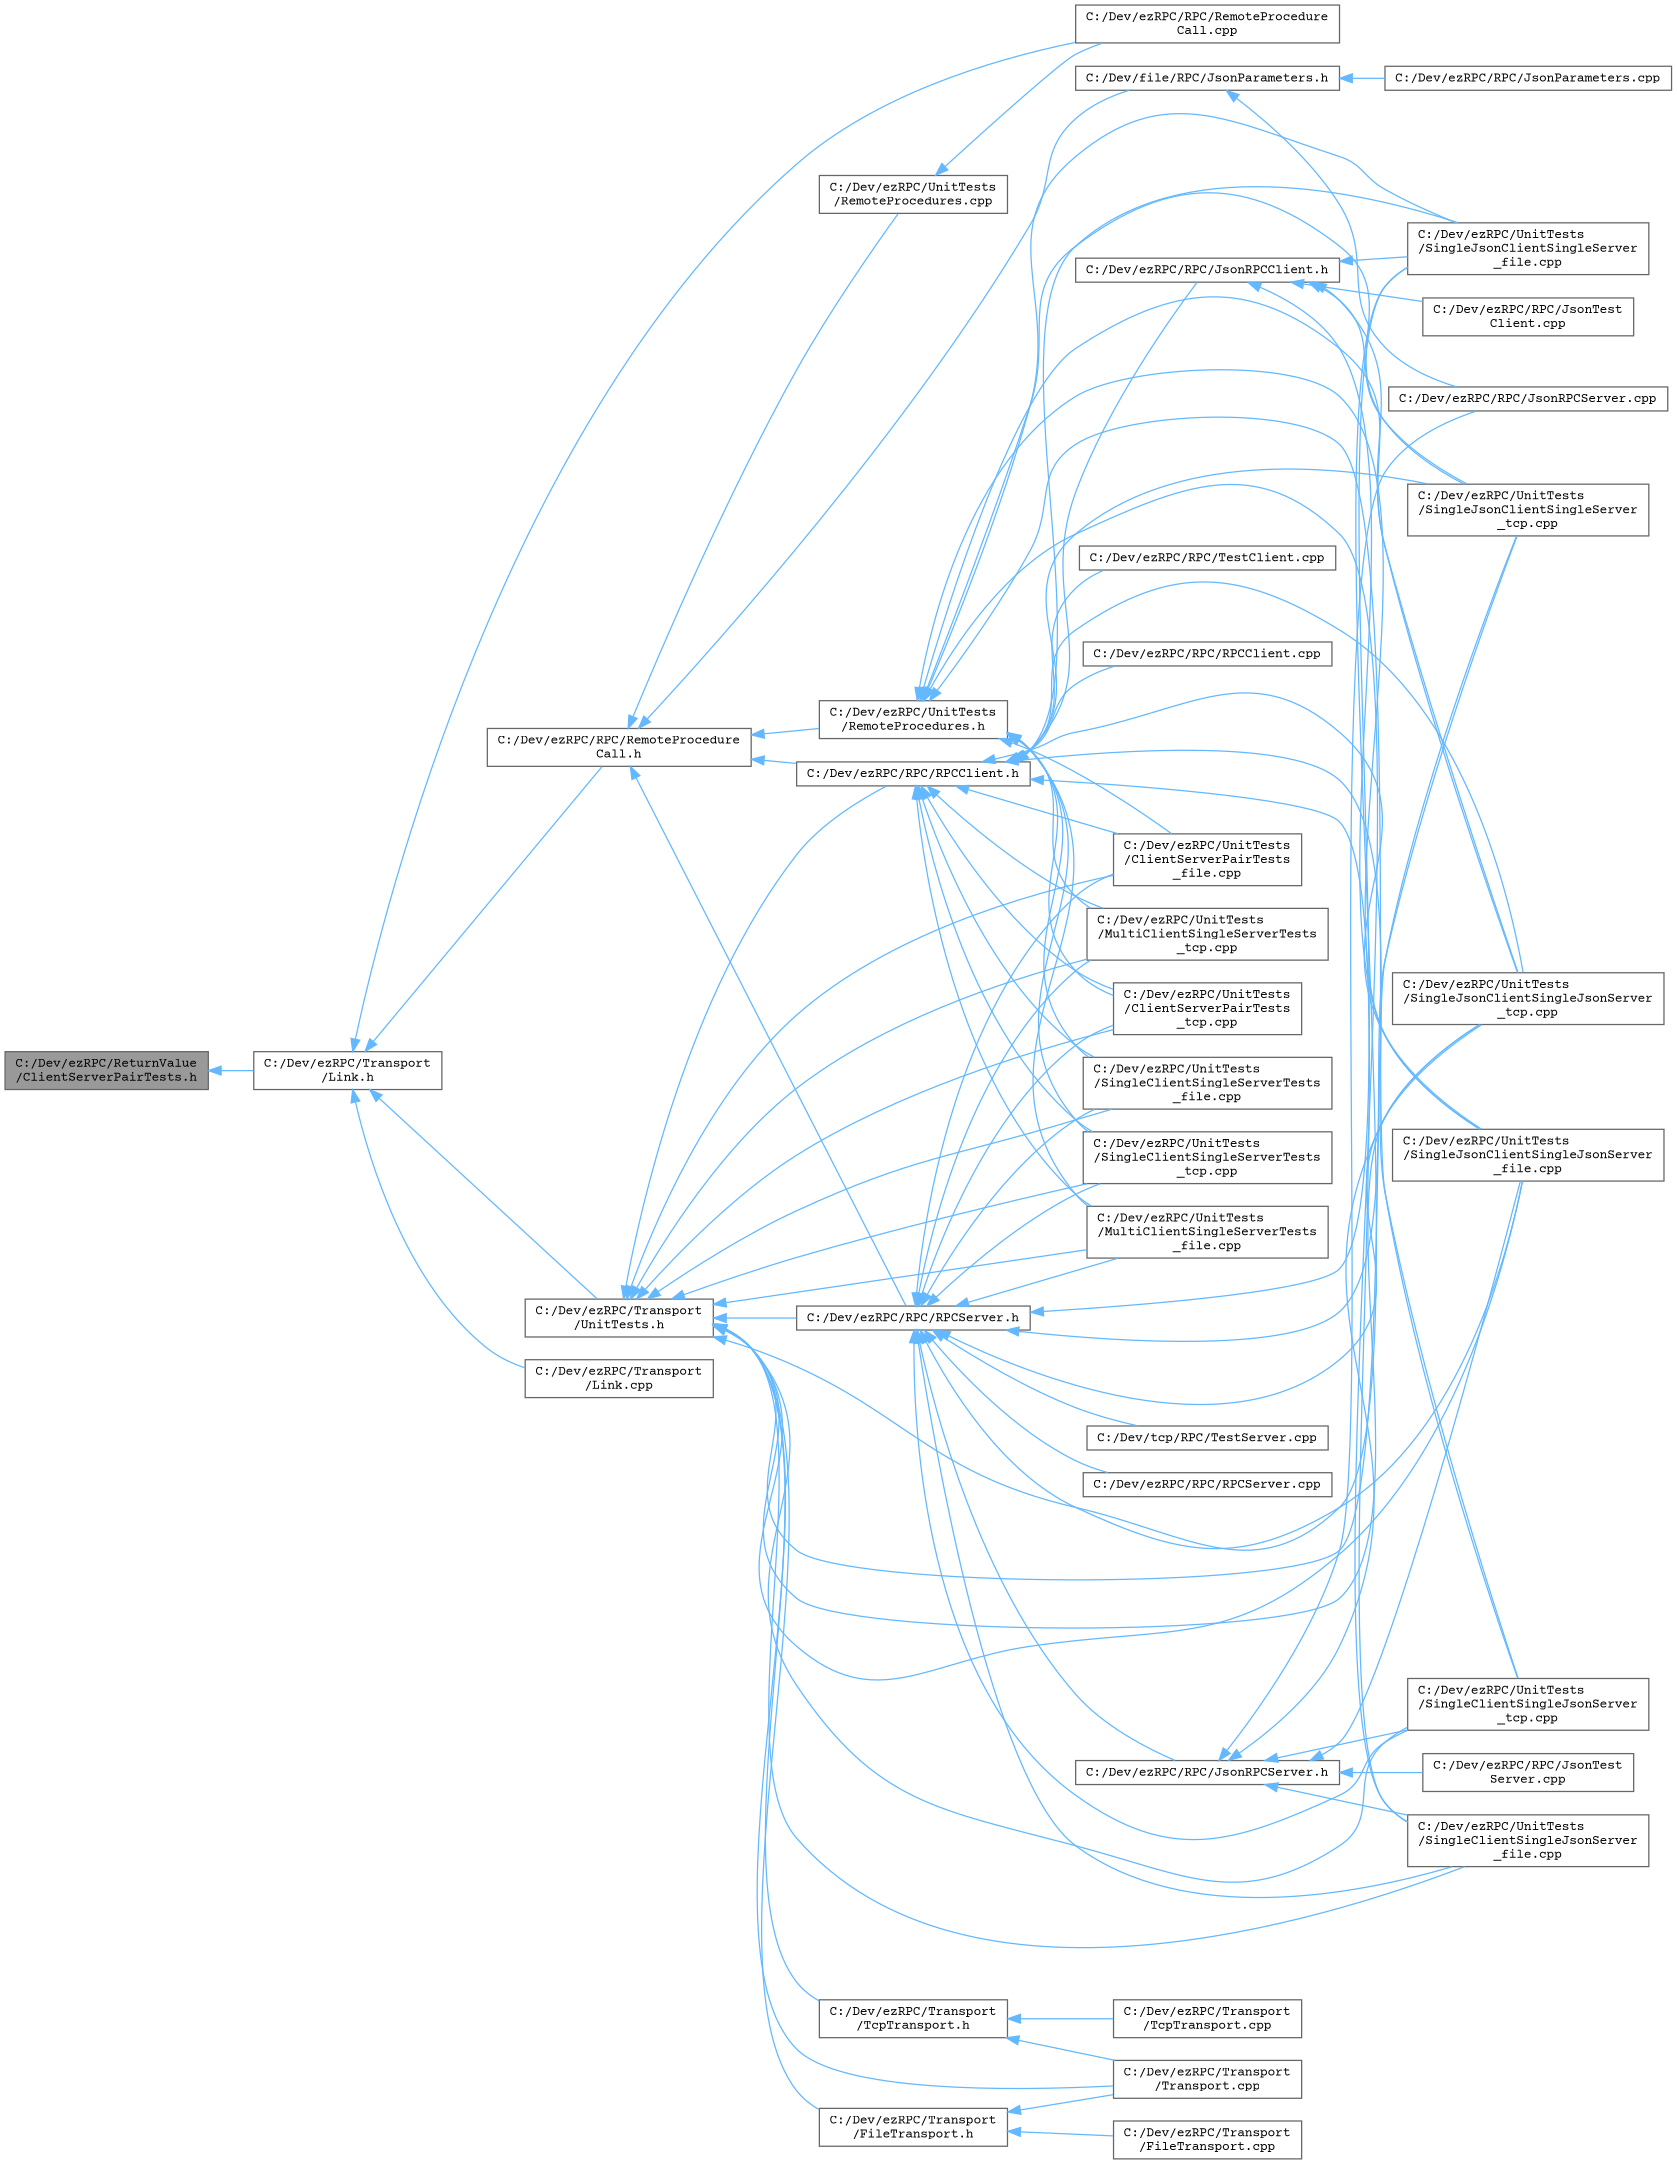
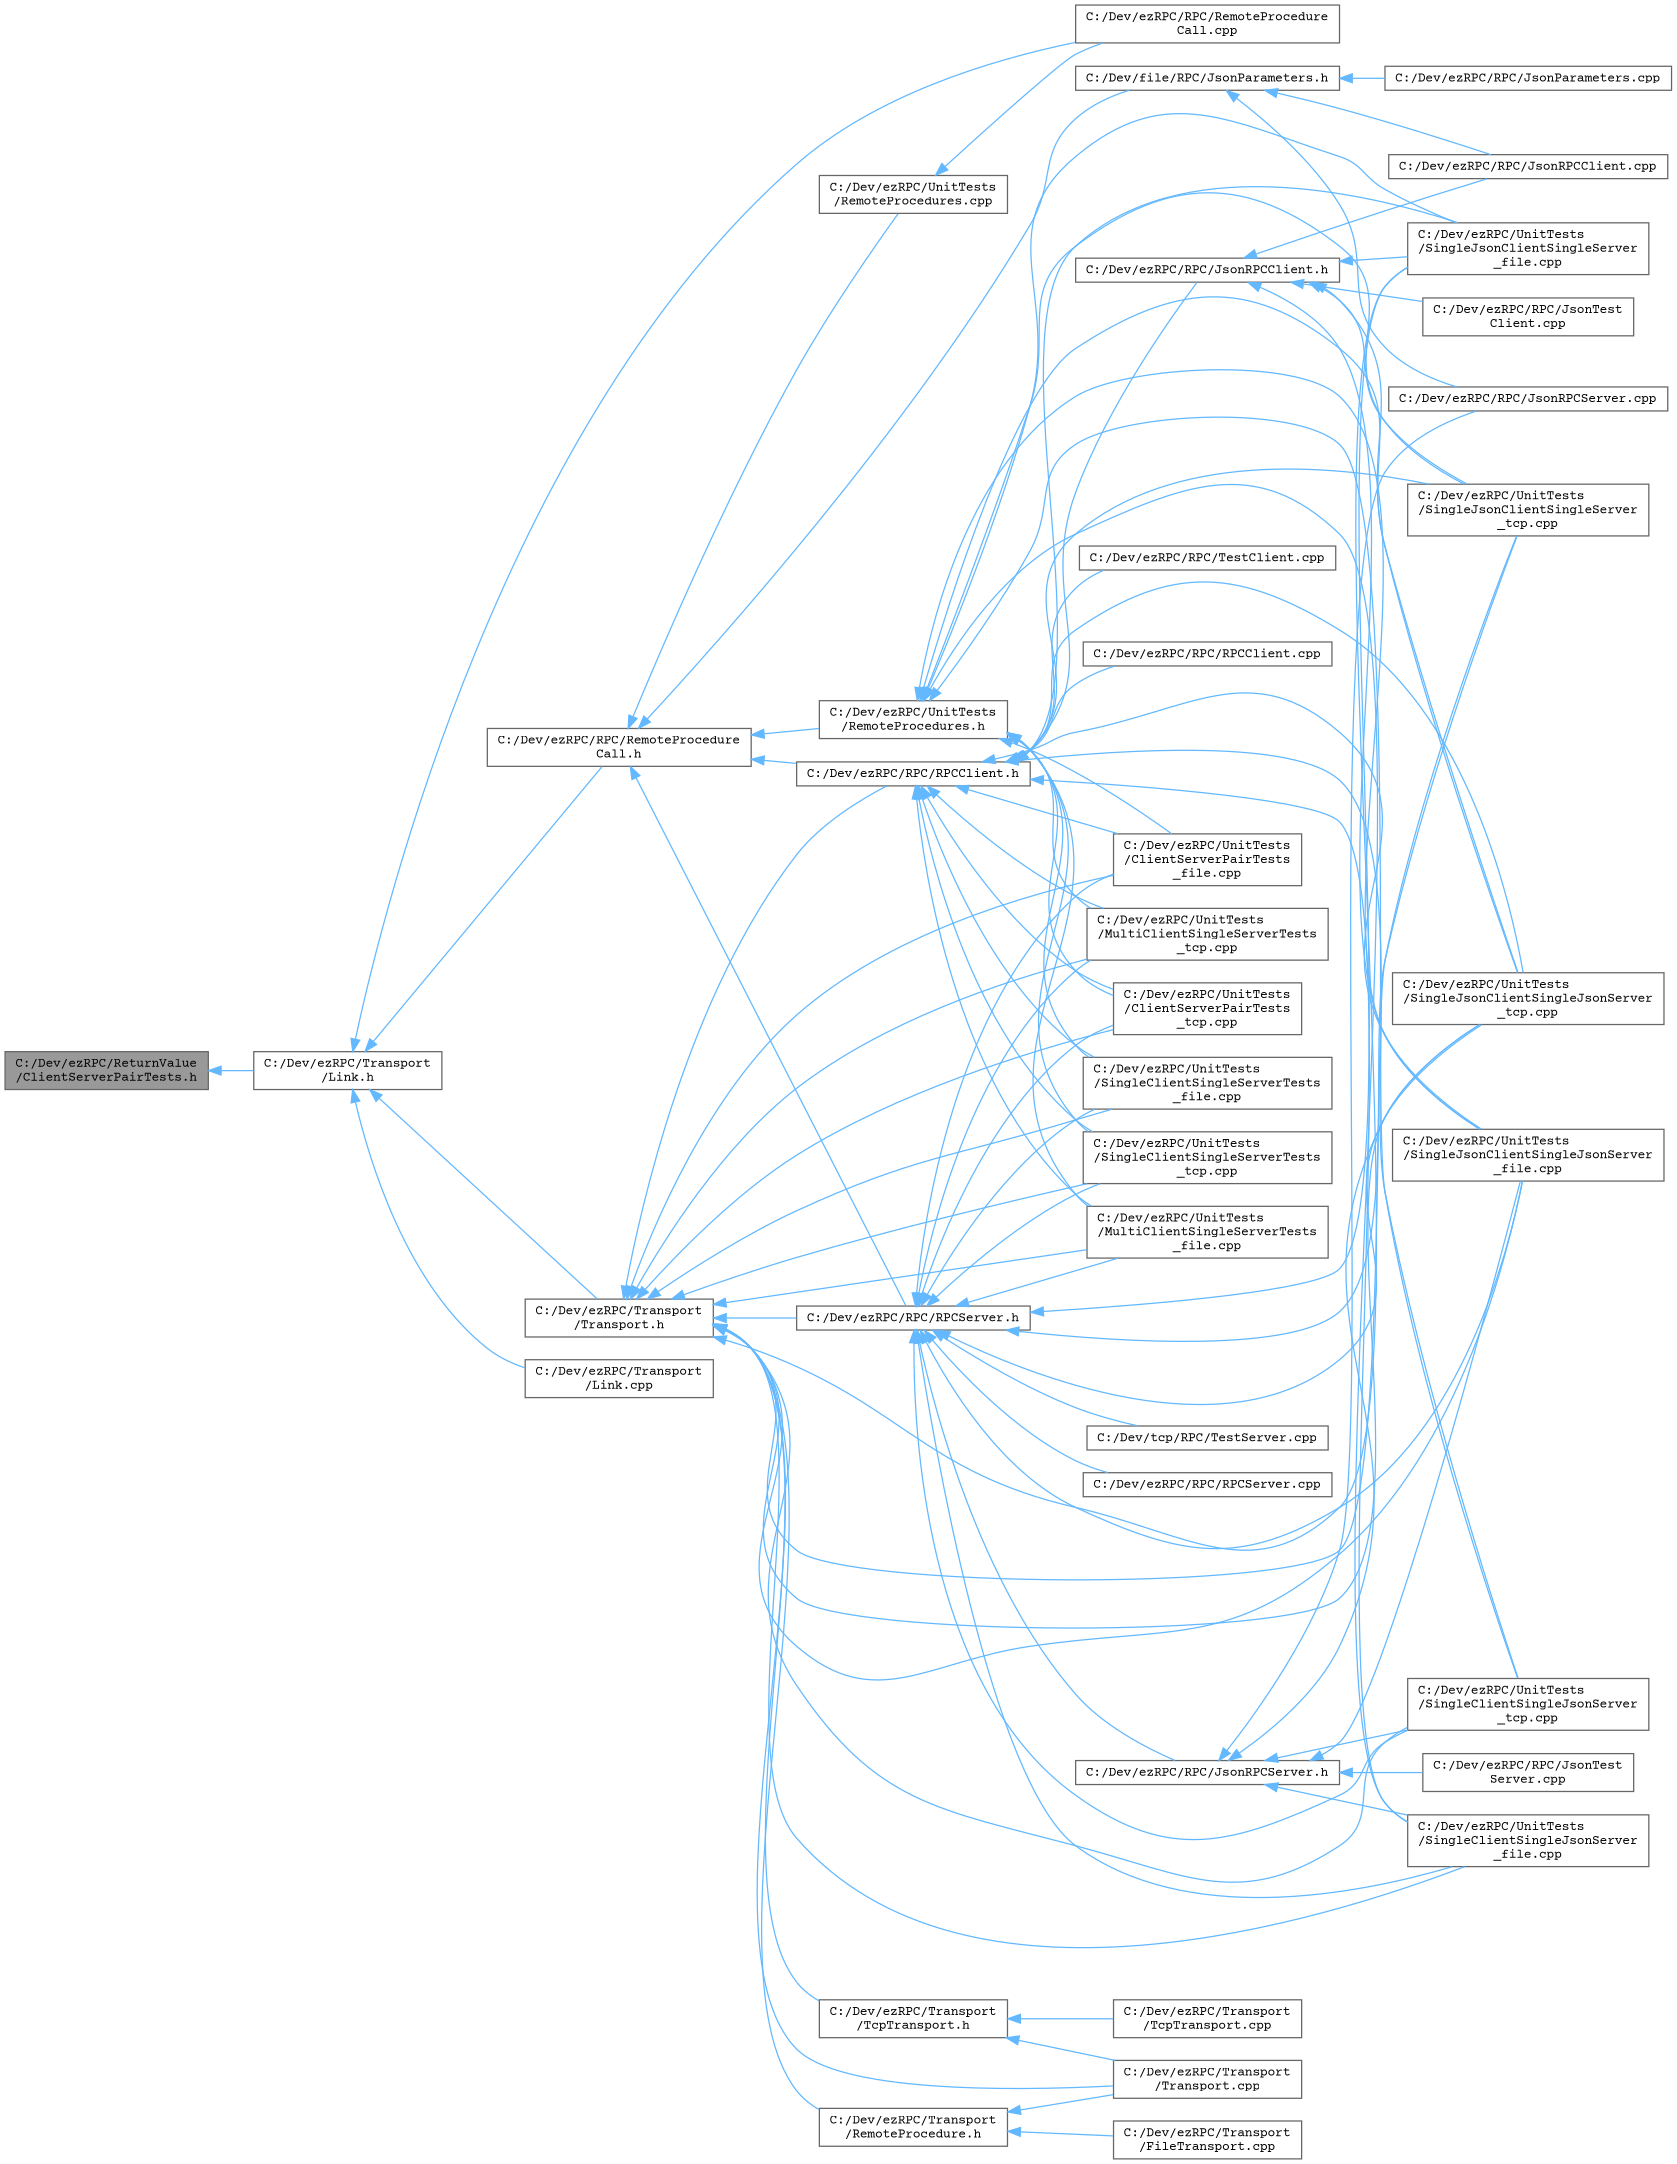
none -> (1528, 167)
(619, 1318) -> (619, 1318)
(913, 2127) -> (913, 2127)
